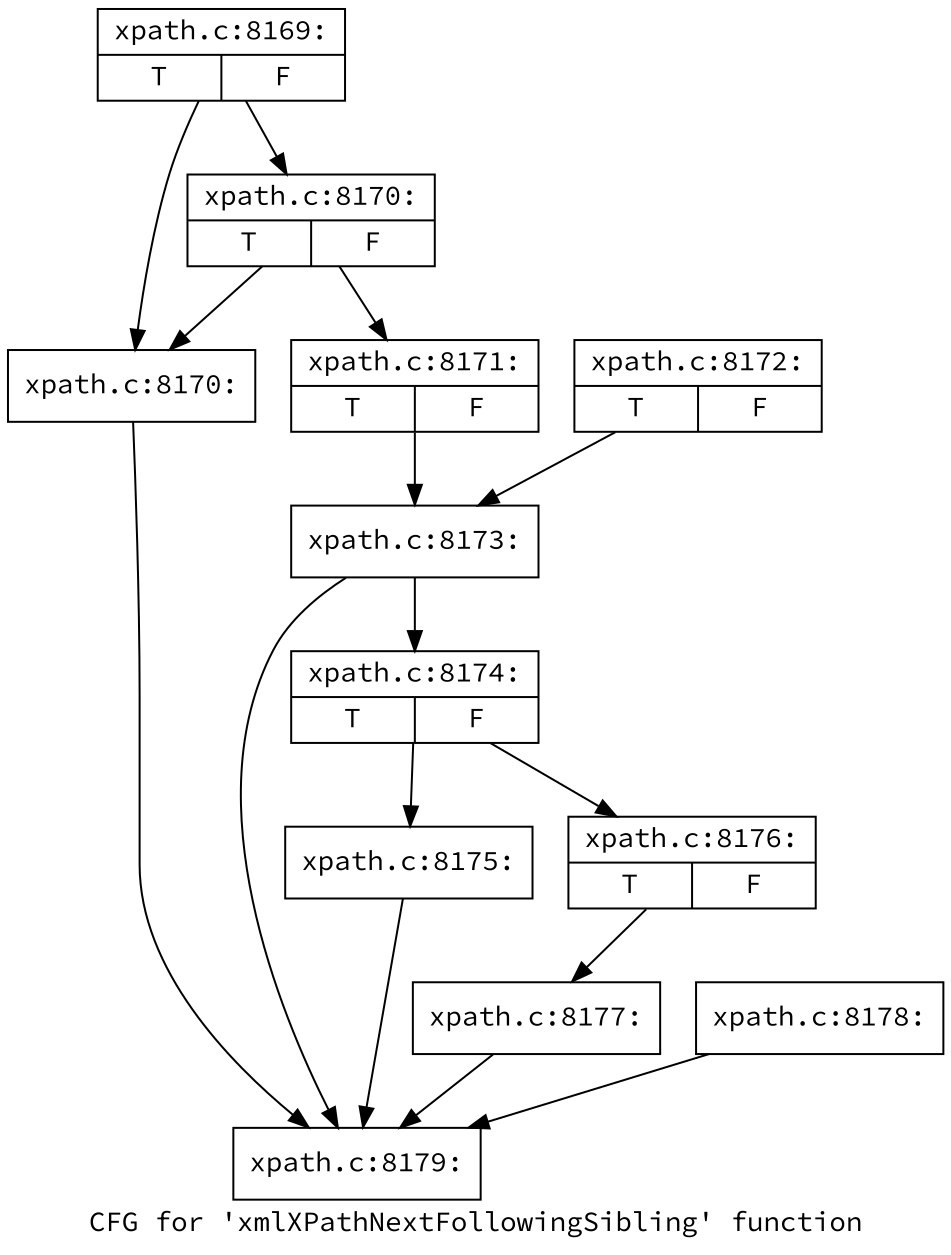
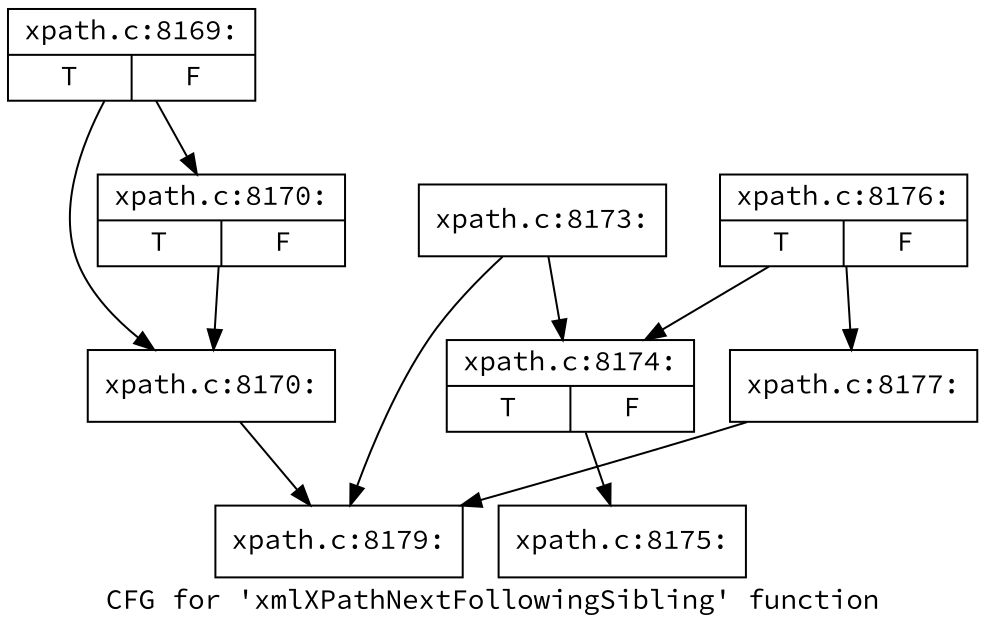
(415, 386) -> none
(698, 386) -> none
(545, 775) -> (716, 298)
(385, 1003) -> none
(820, 1018) -> none
